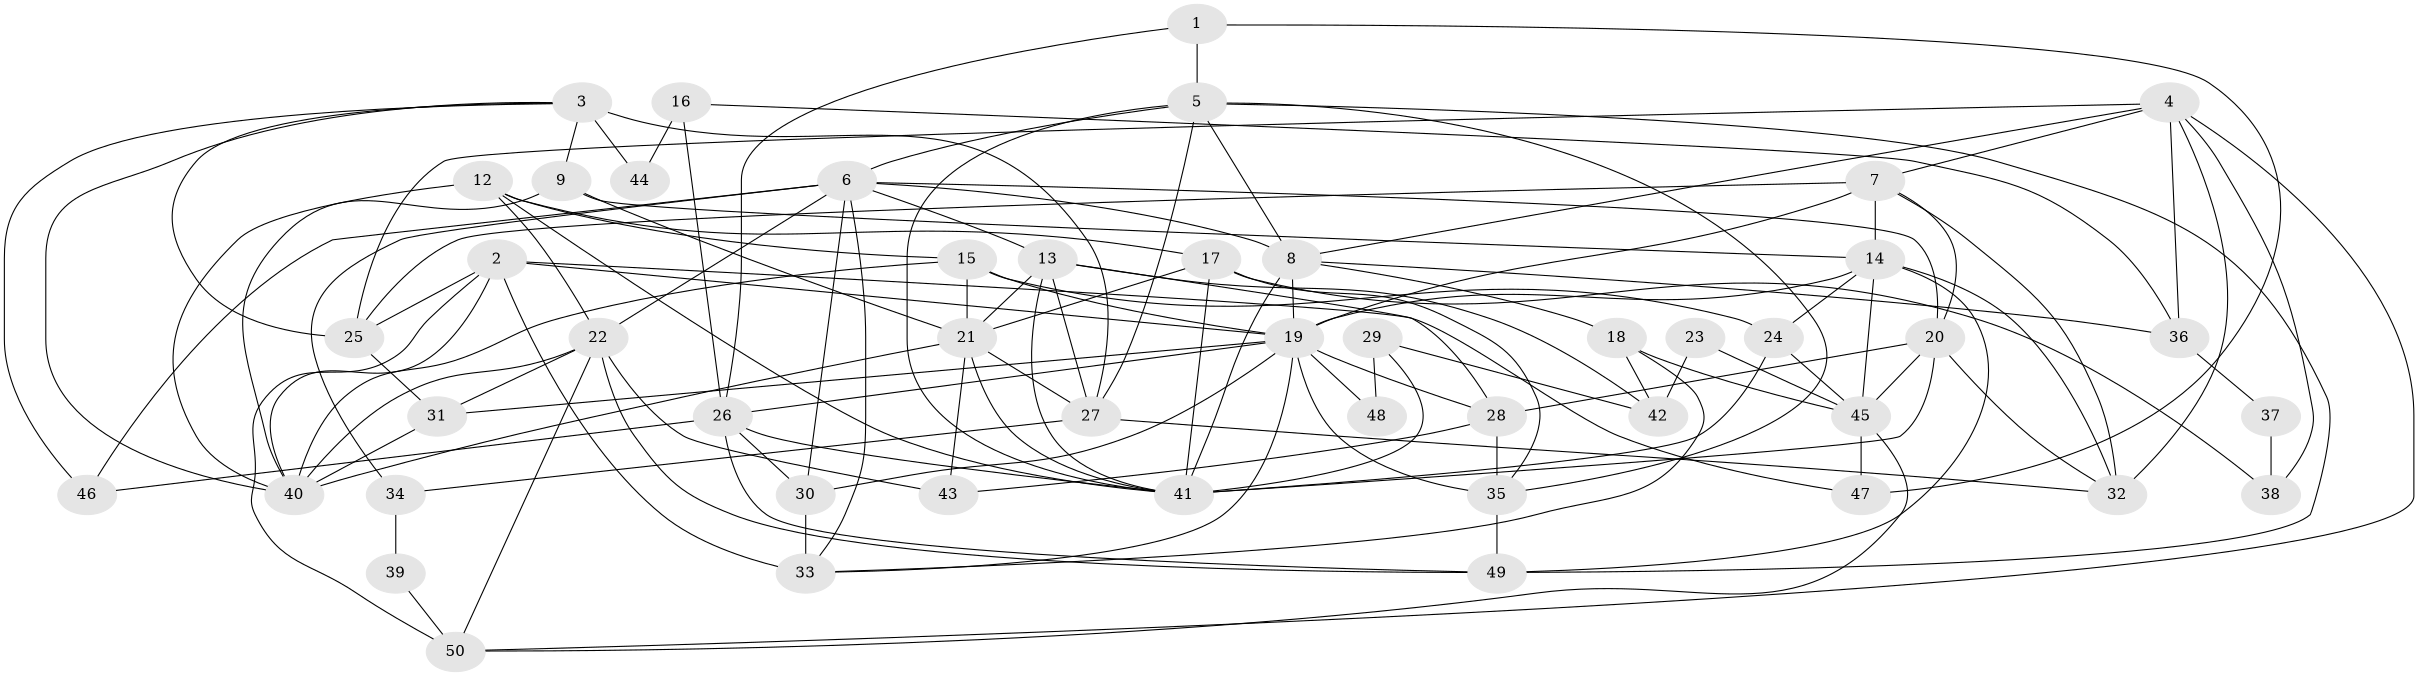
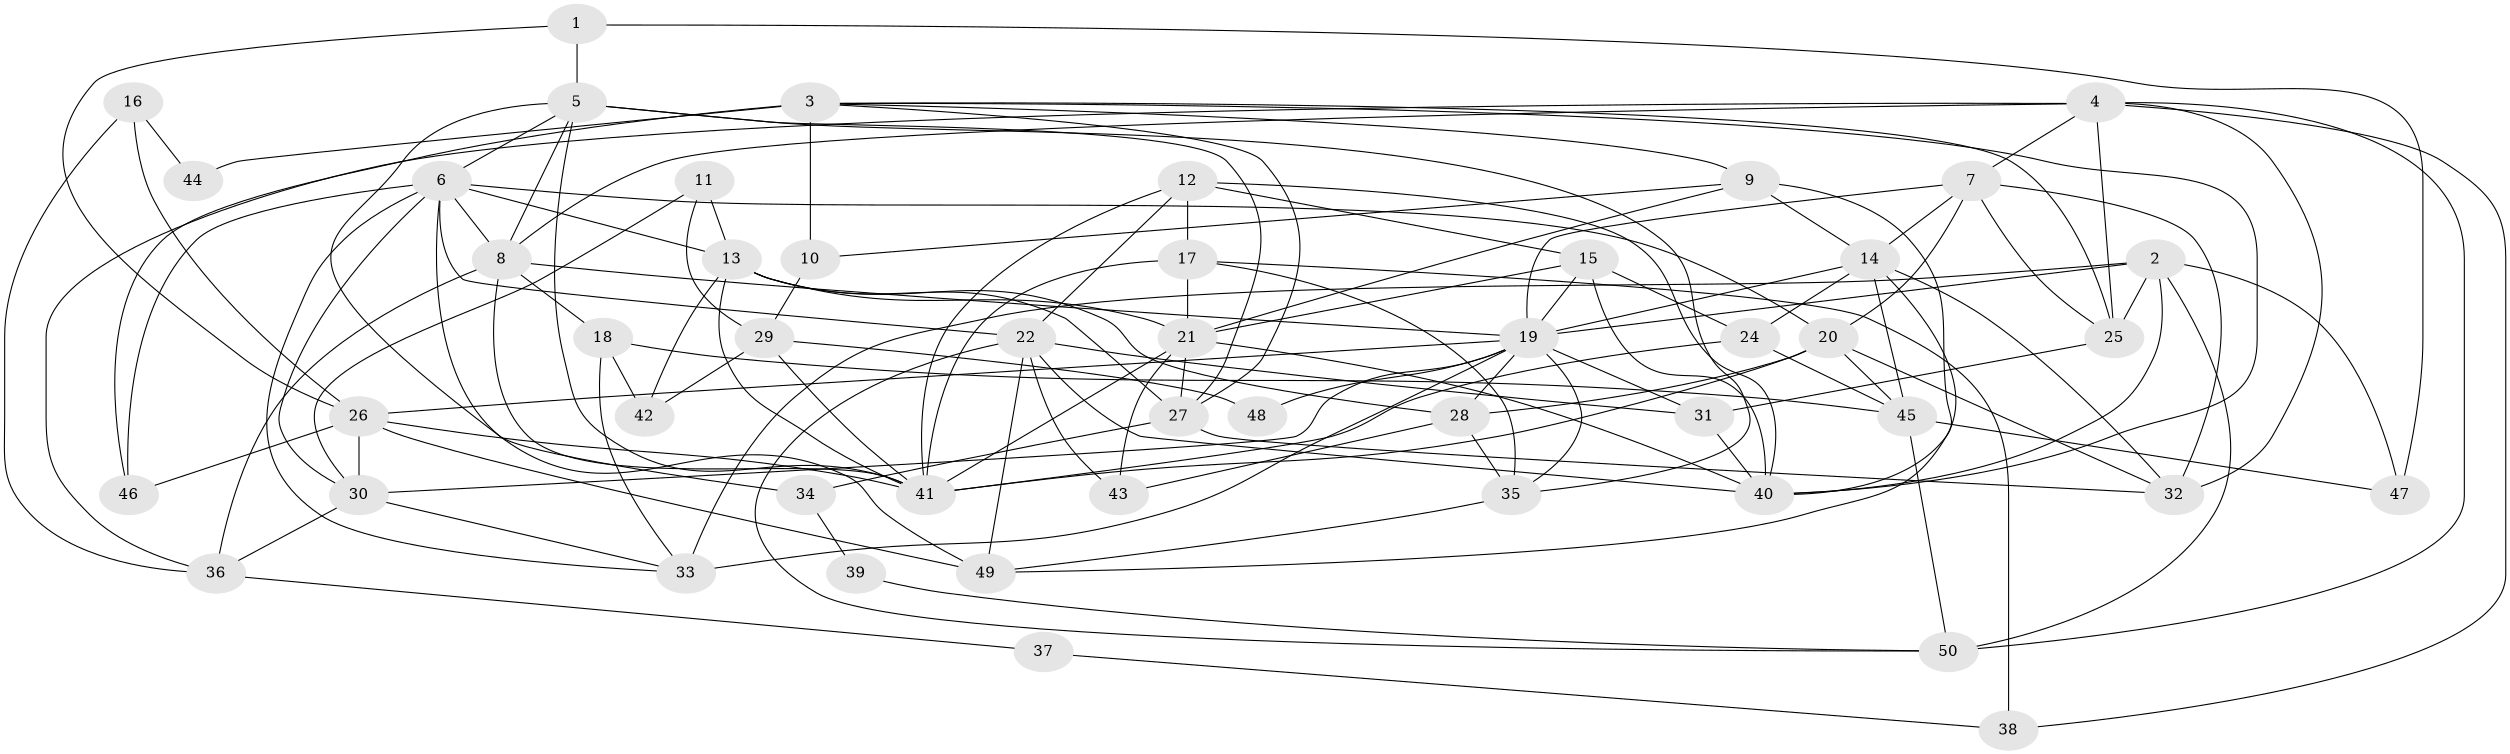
none -> (705, 181)
none -> (810, 259)
(1695, 338) -> none
none -> (288, 534)
